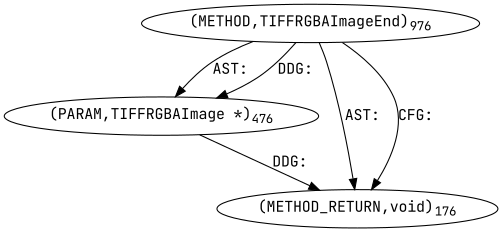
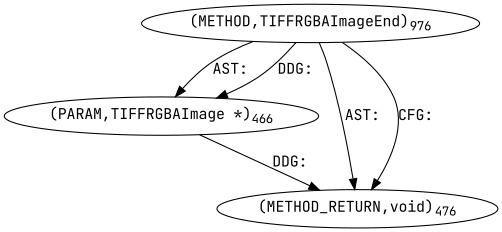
(263, 115) -> (263, 115)
(446, 207) -> (446, 207)
